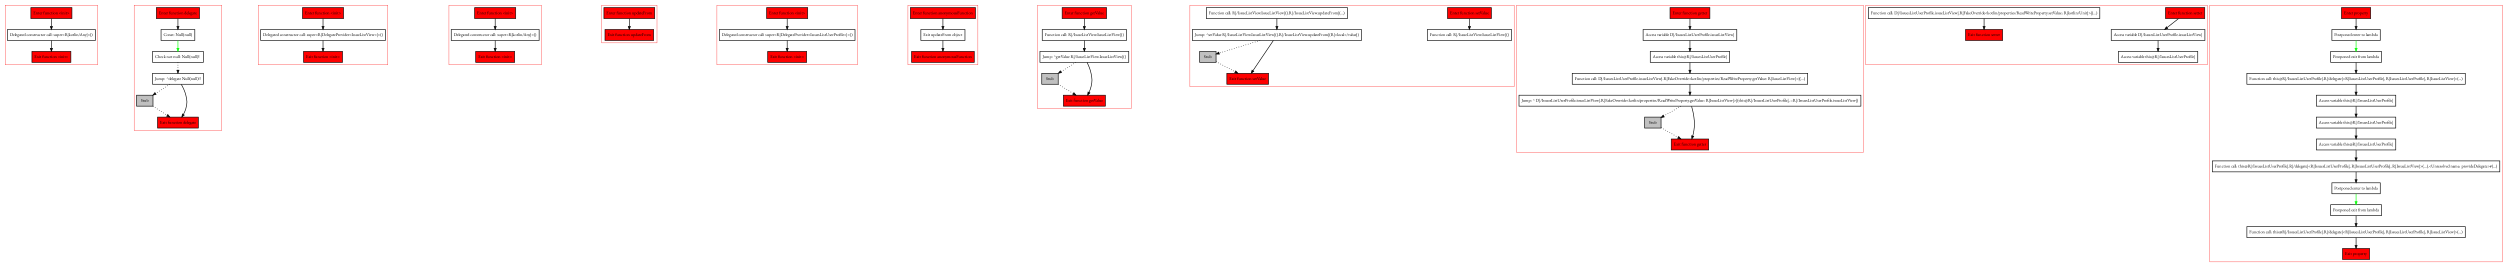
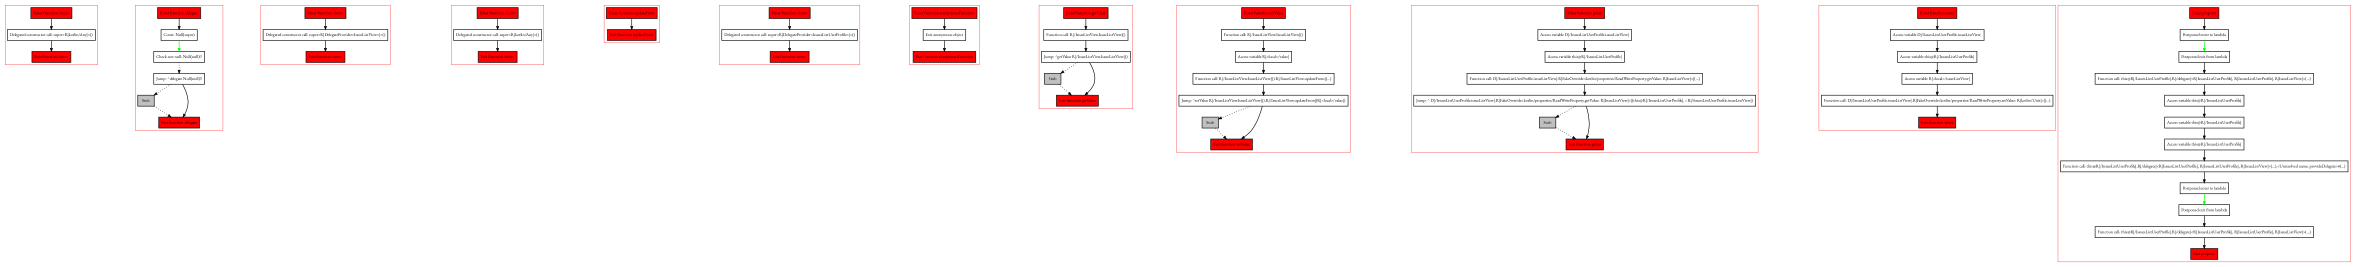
(178, 35) -> (179, 35)
(943, 35) -> (944, 35)
none -> (1264, 57)
none -> (1937, 79)
